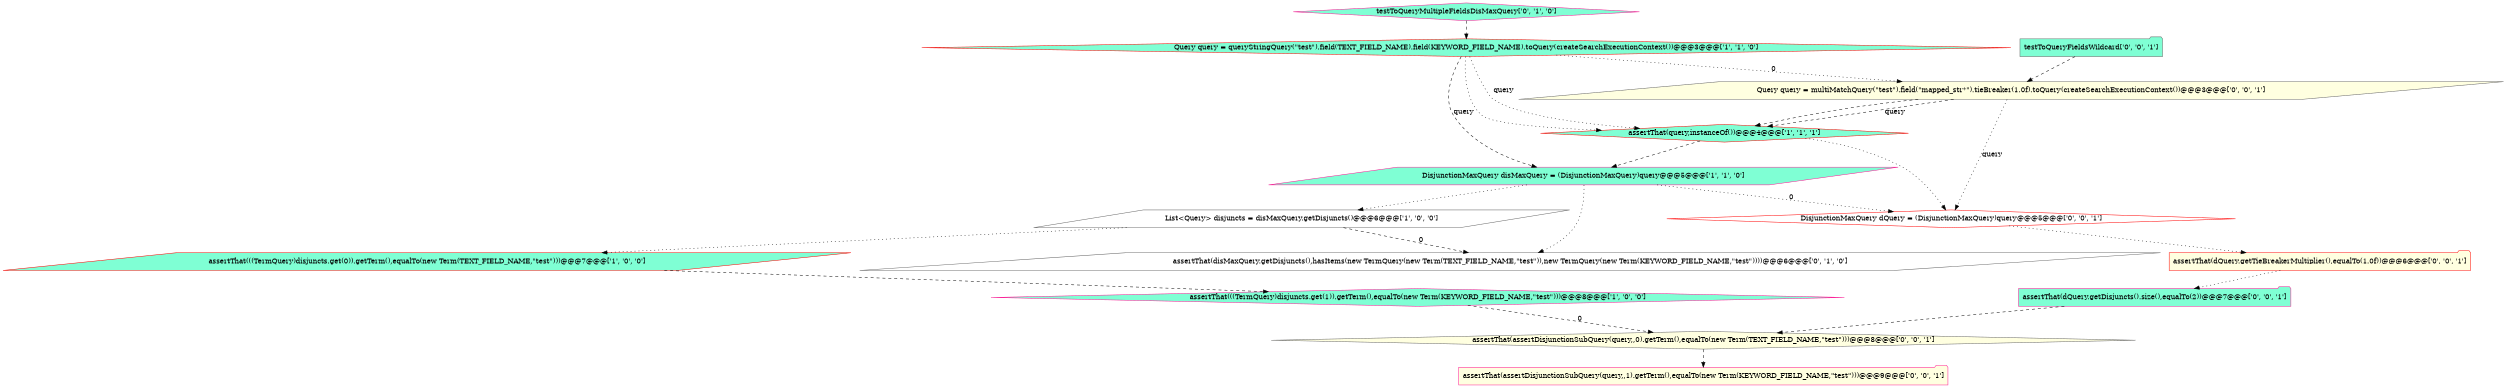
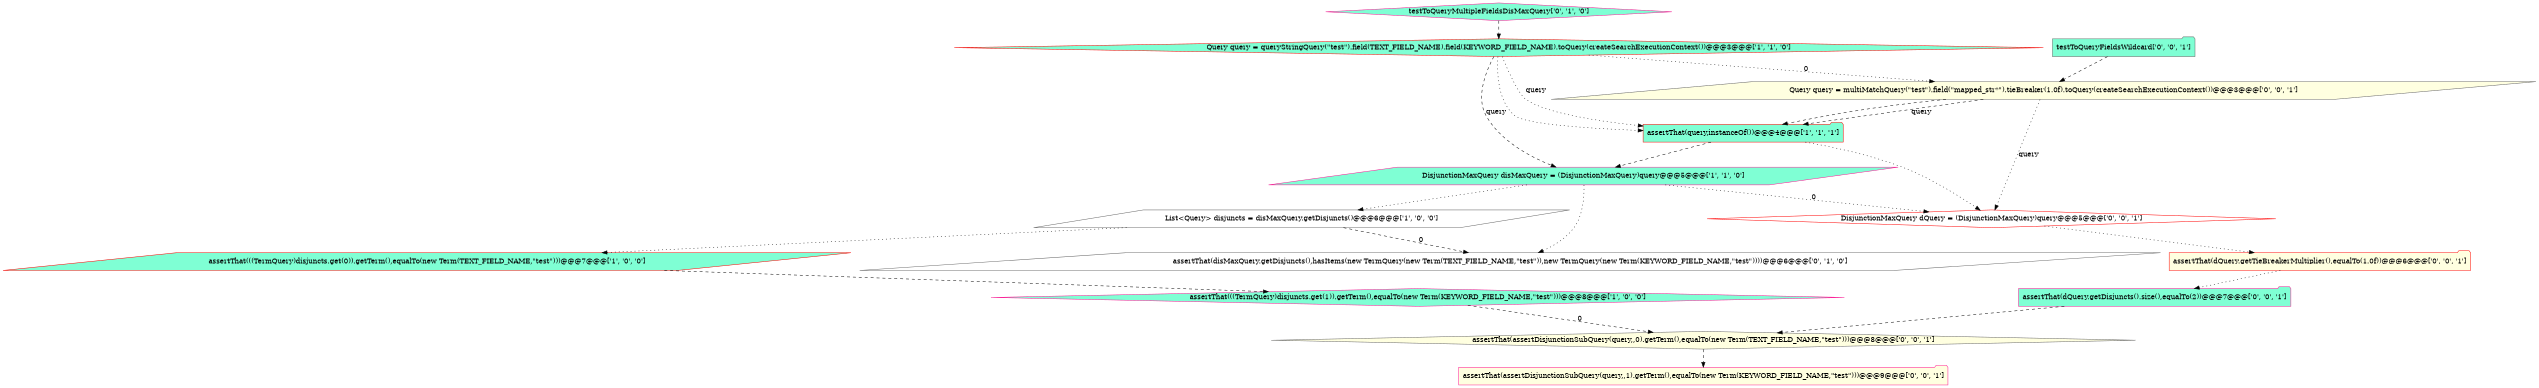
(1724, 133) -> (1743, 133)
